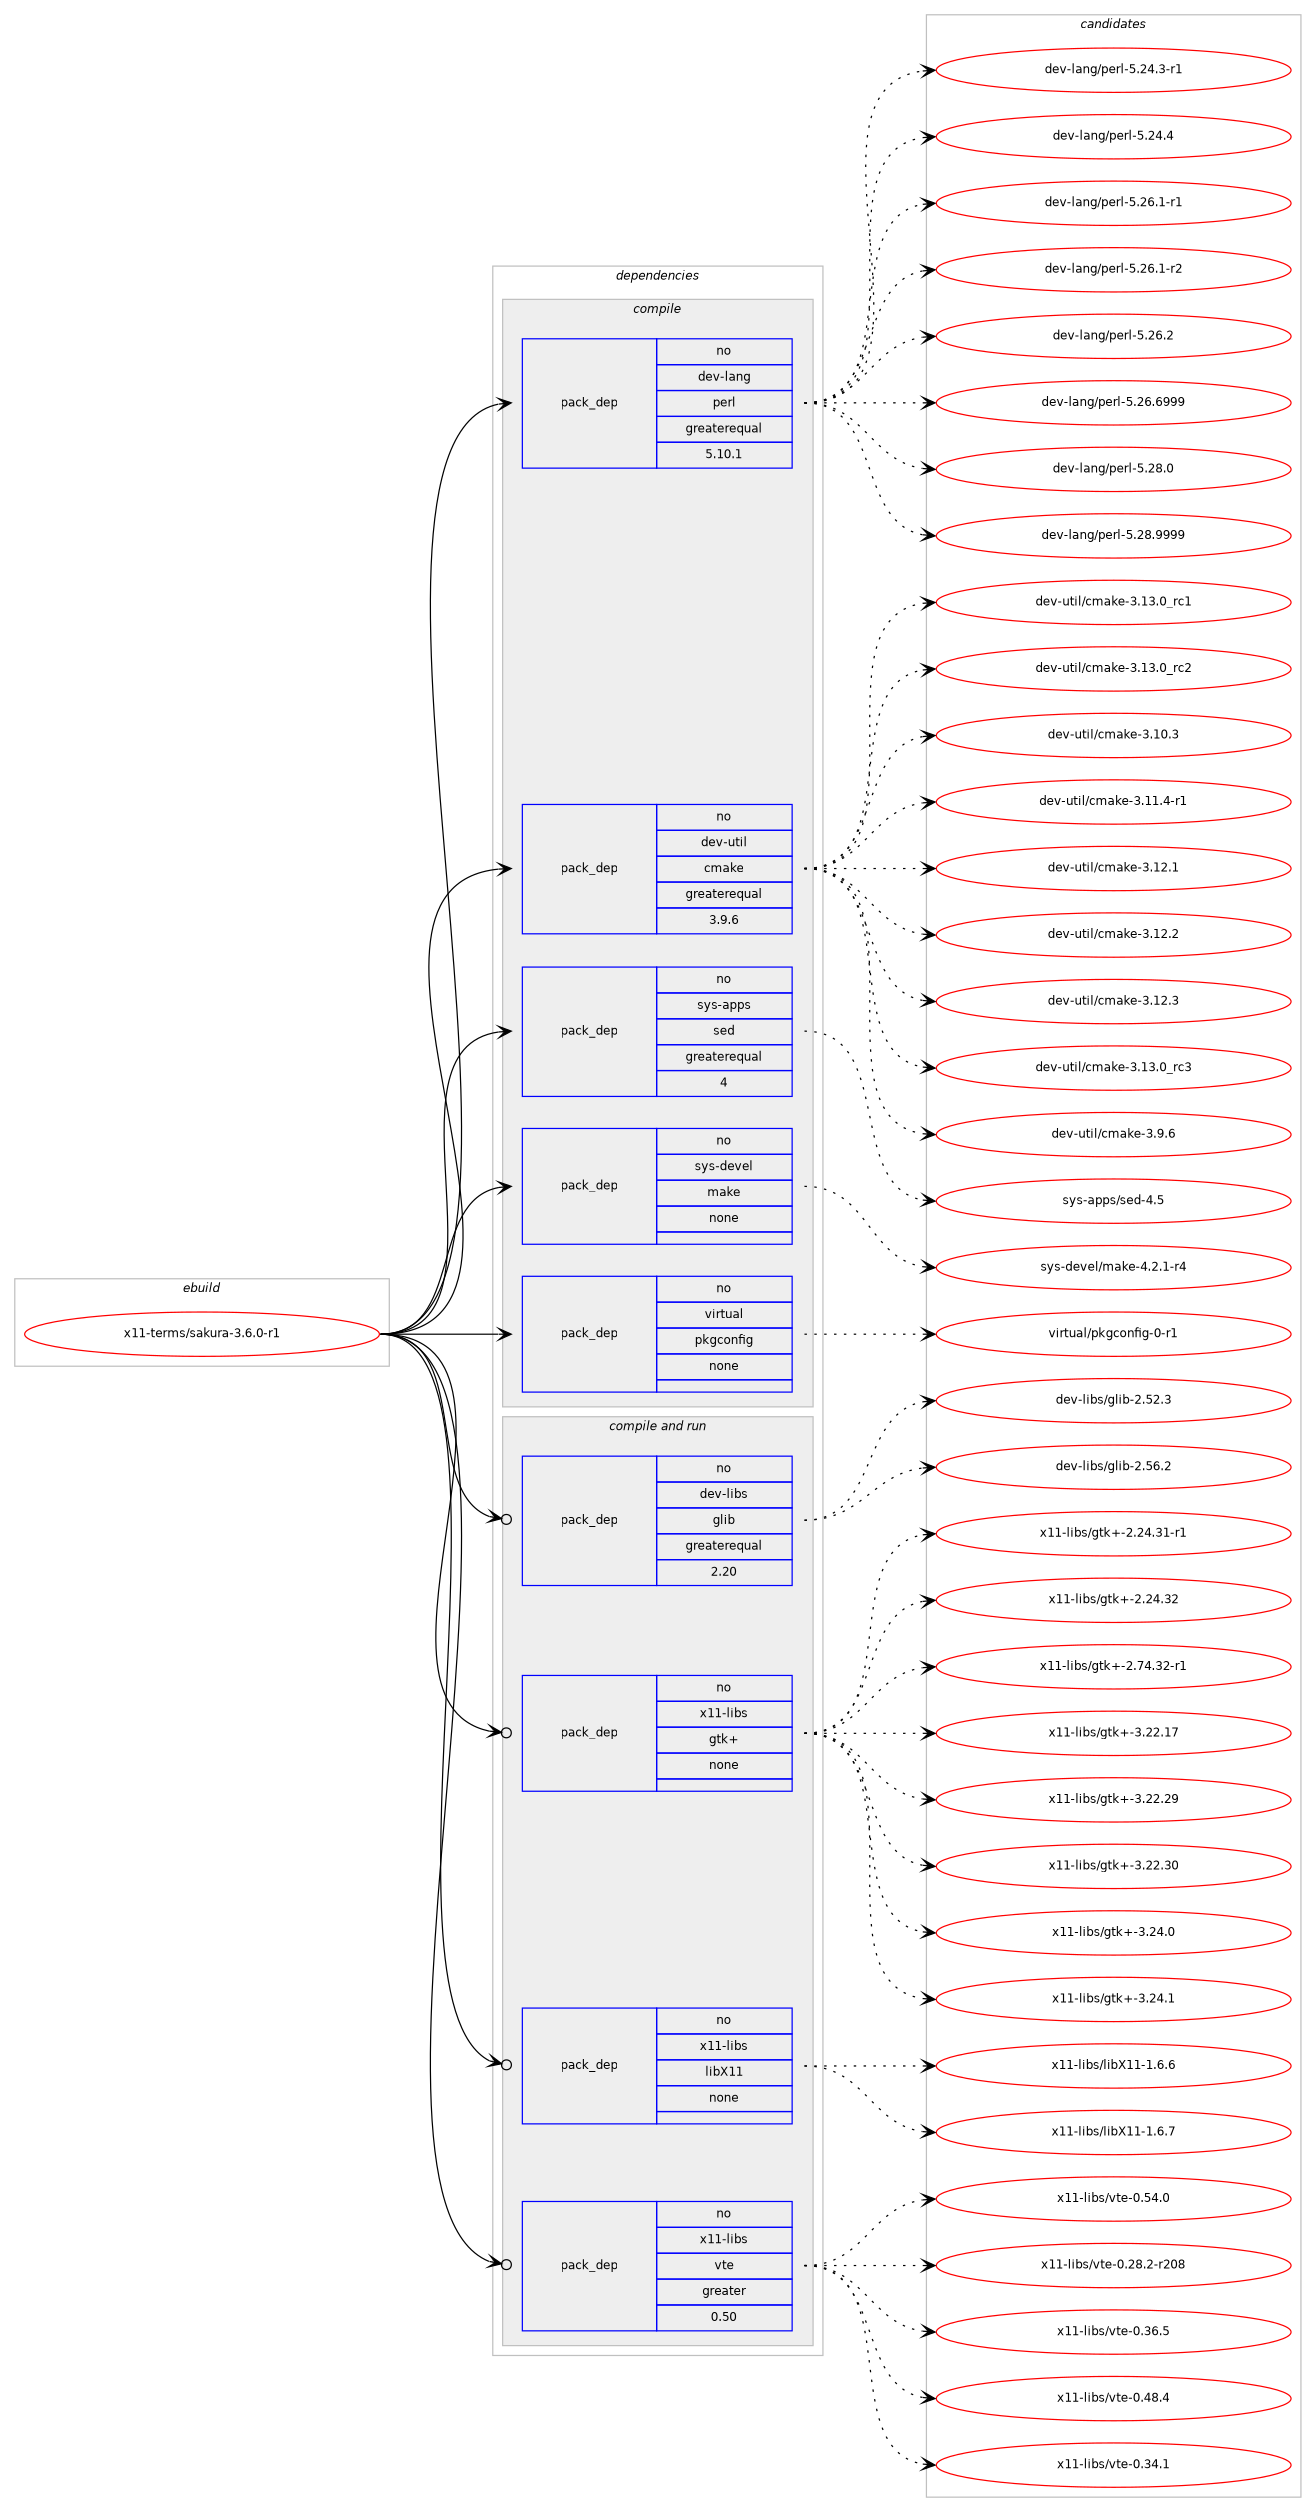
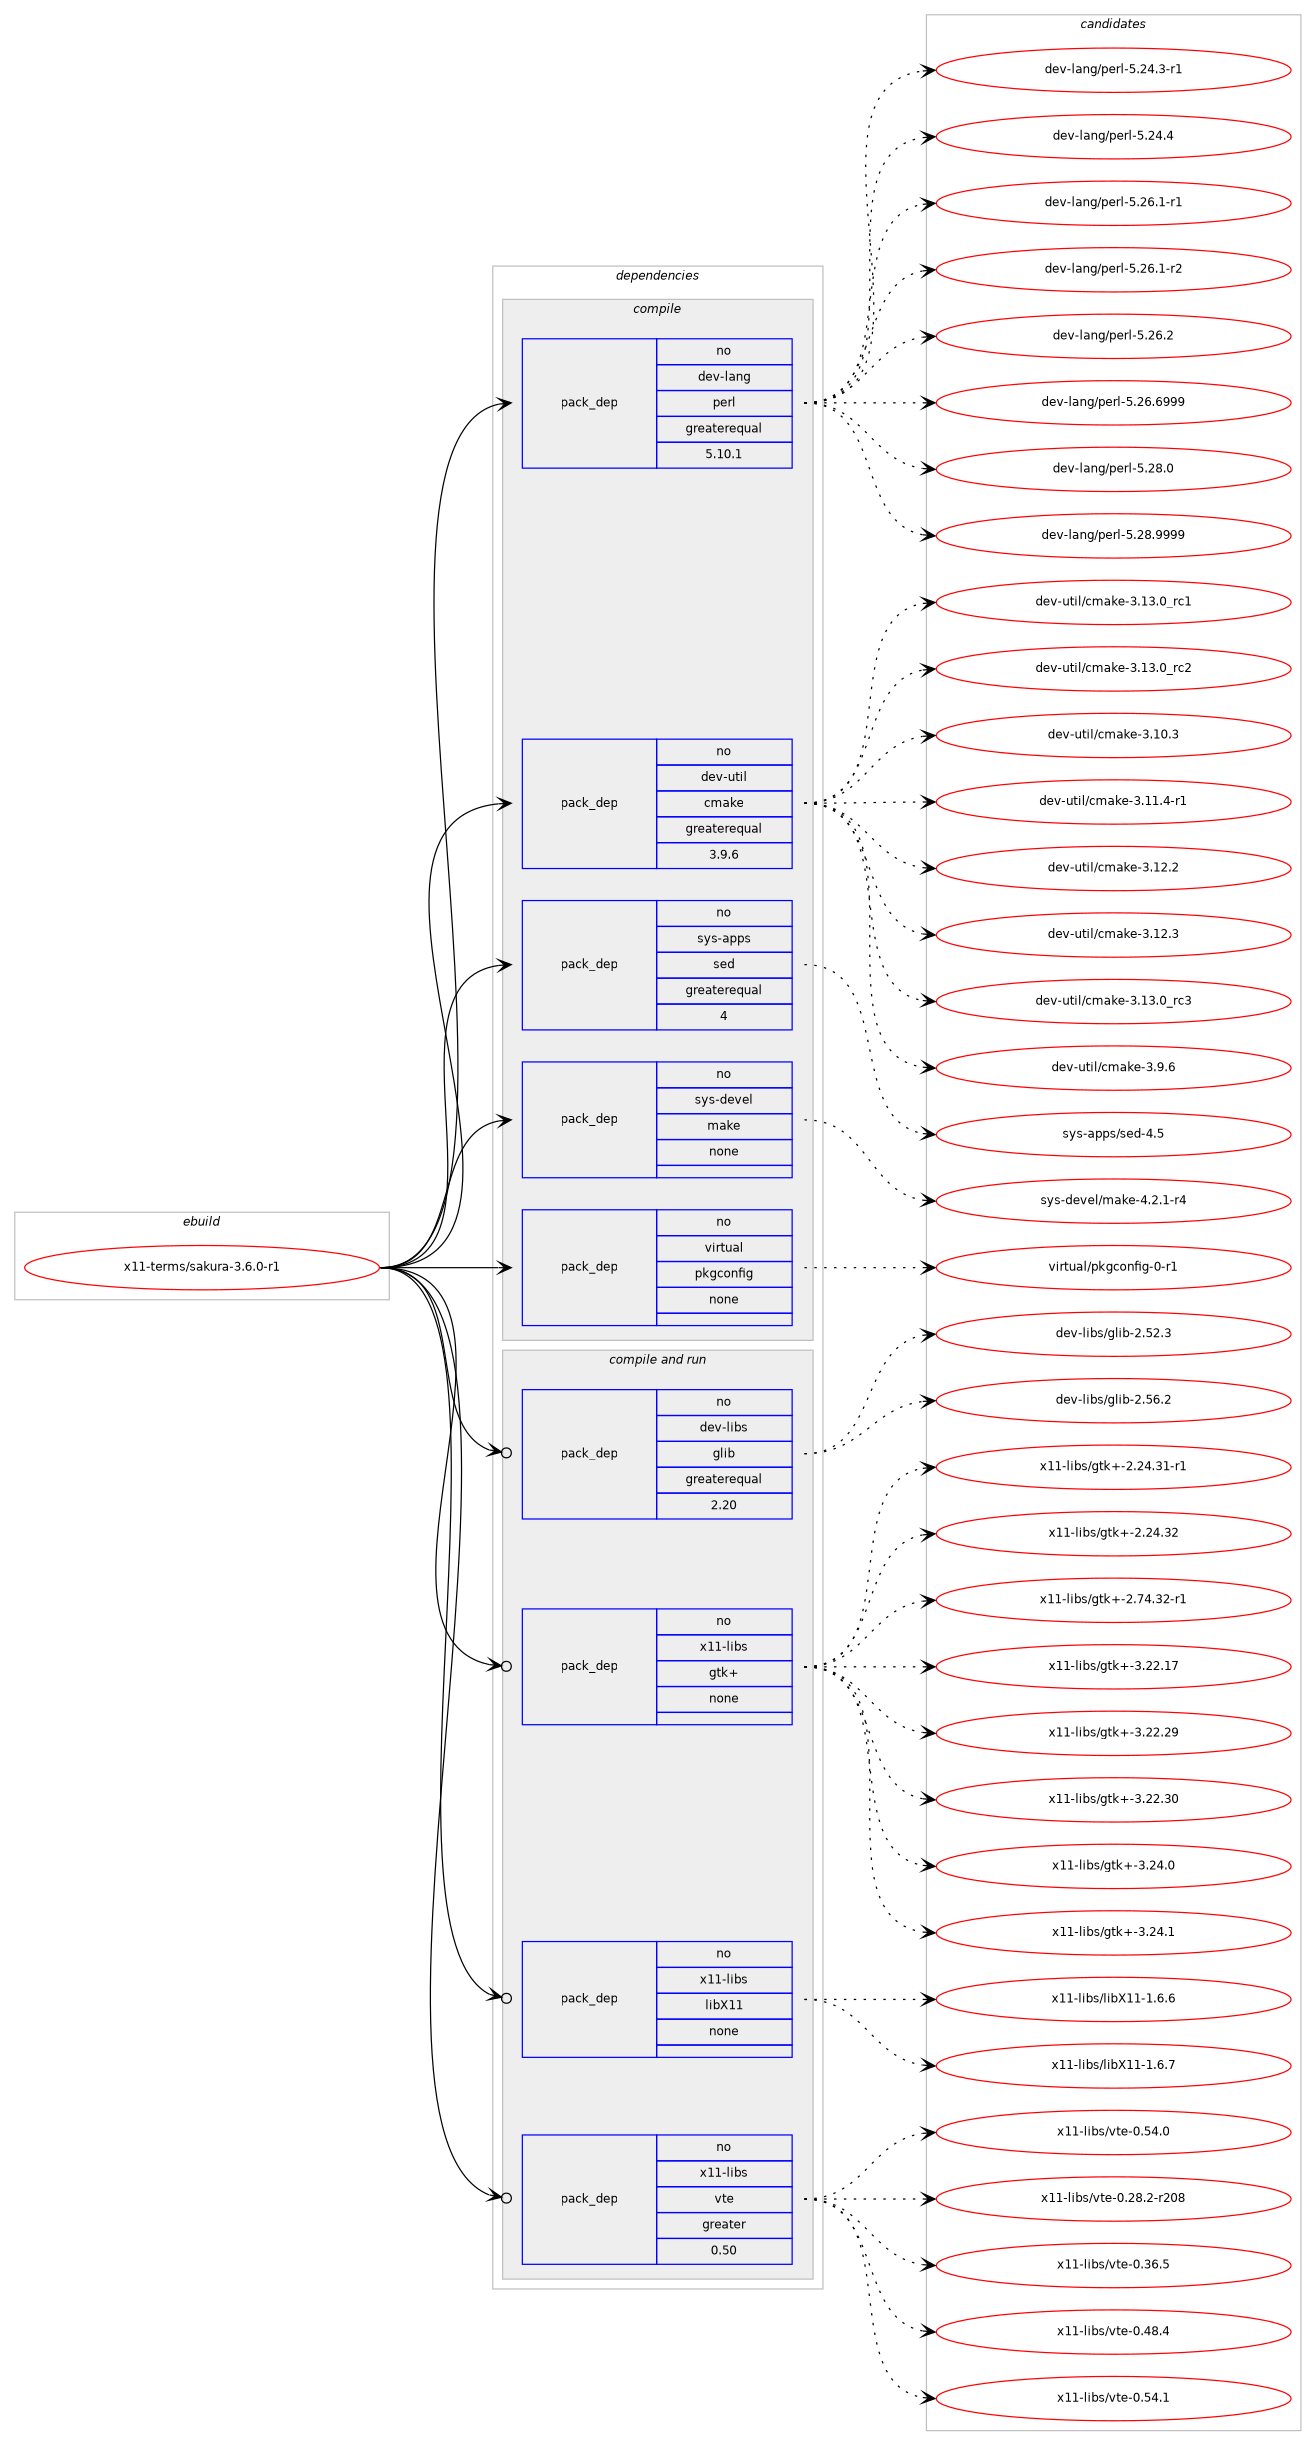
(1114, 869) -> none
(1114, 2465) -> (1114, 2399)
